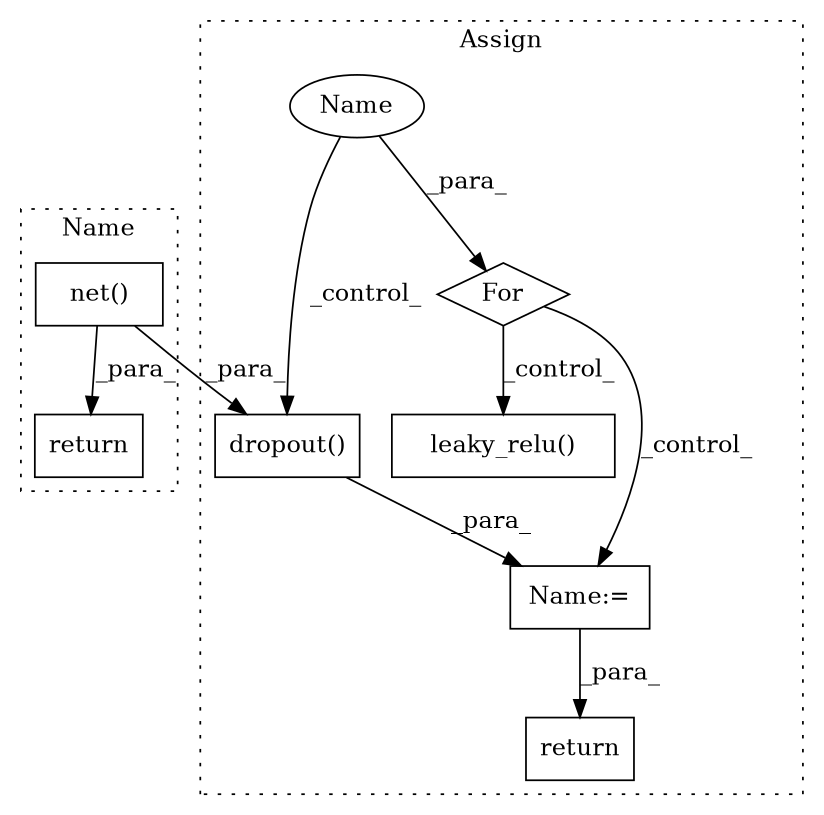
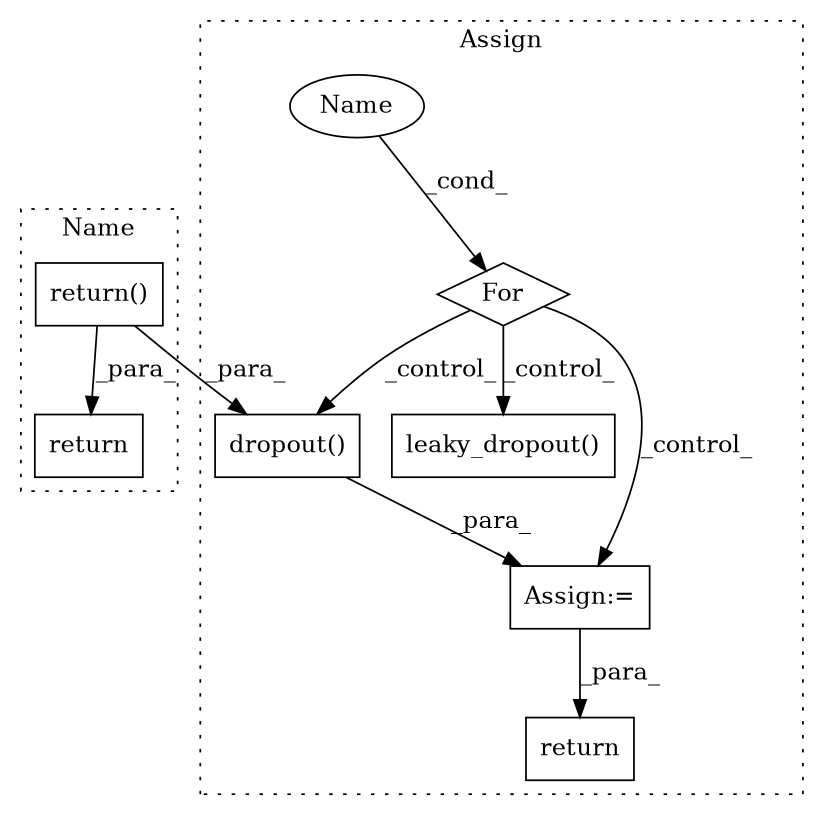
(467, 182) -> (467, 182)
(299, 263) -> (396, 350)
(99, 294) -> (99, 294)
(503, 446) -> (503, 446)
(580, 597) -> (580, 597)
